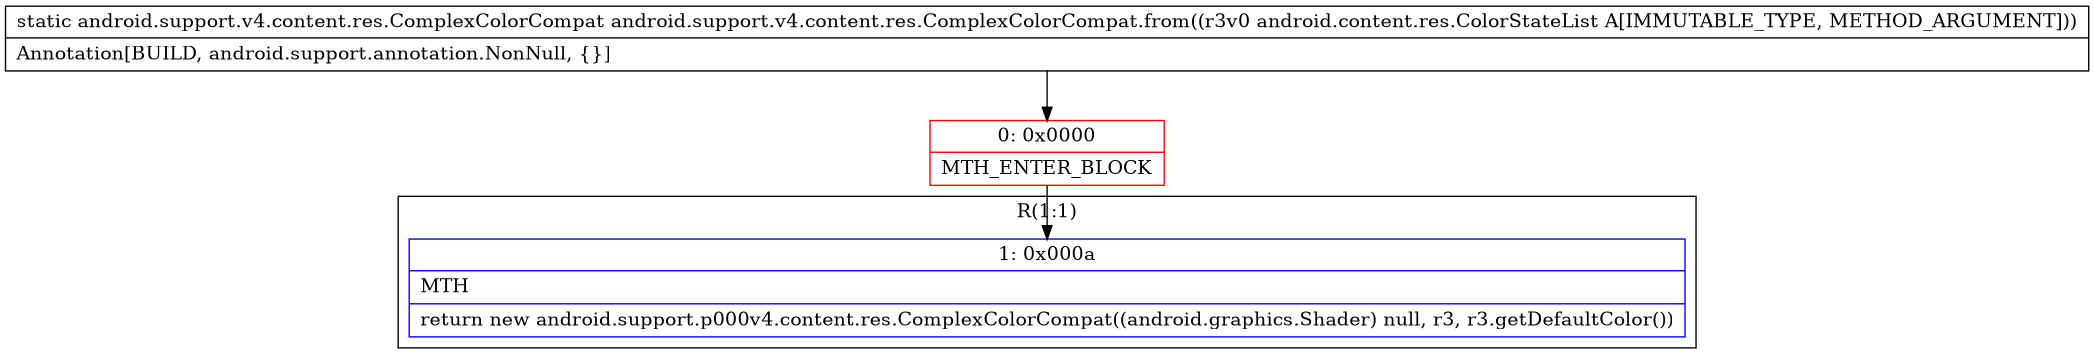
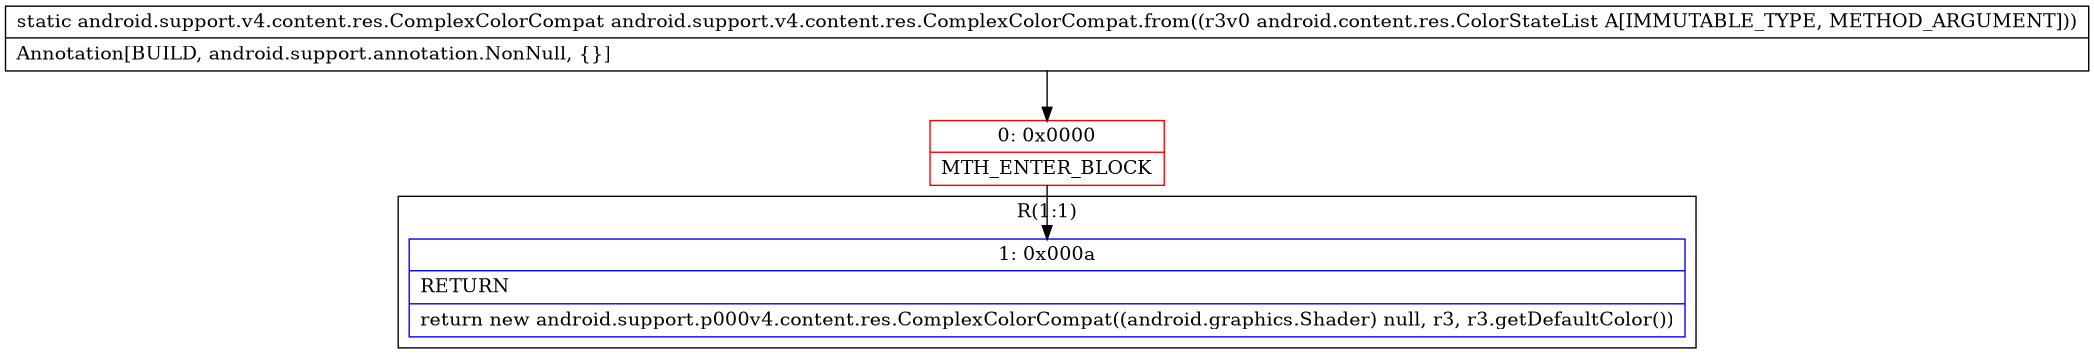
(445, 287) -> (465, 287)
